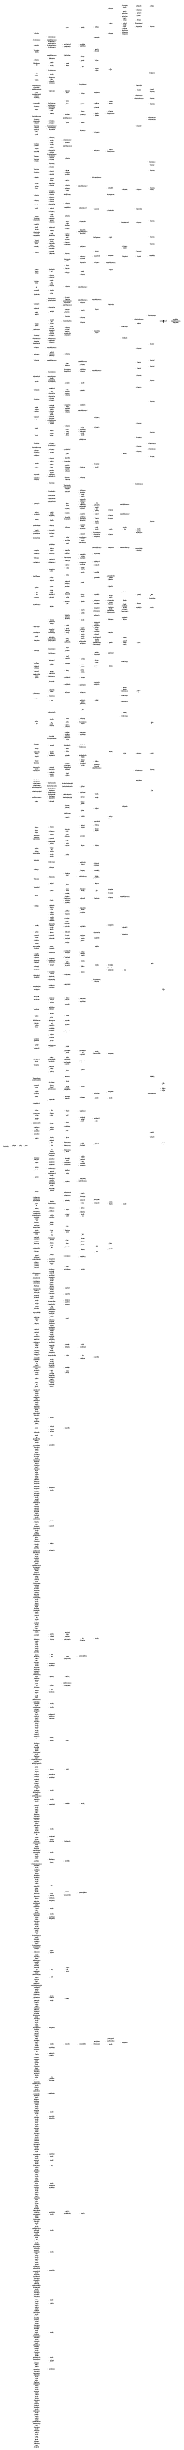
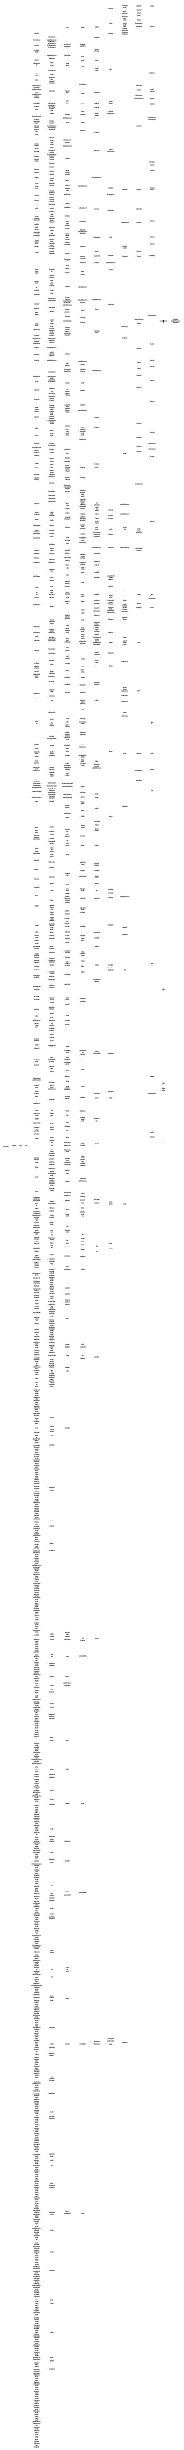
(67, 1373) -> none
(67, 1659) -> none
